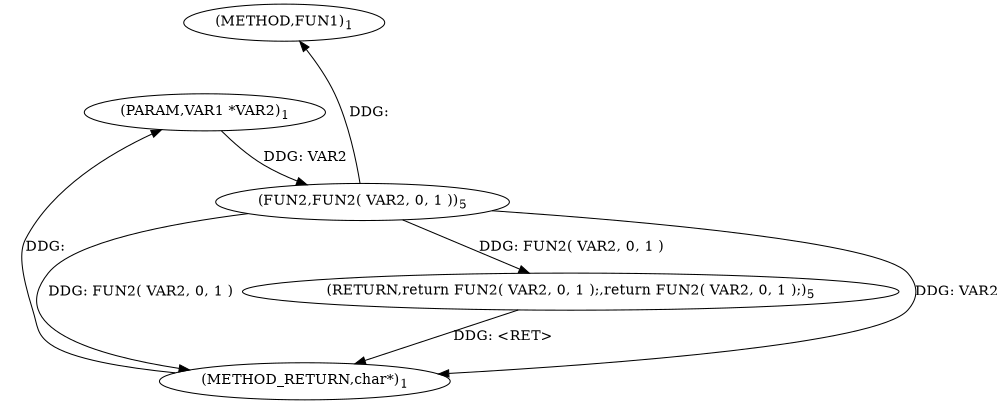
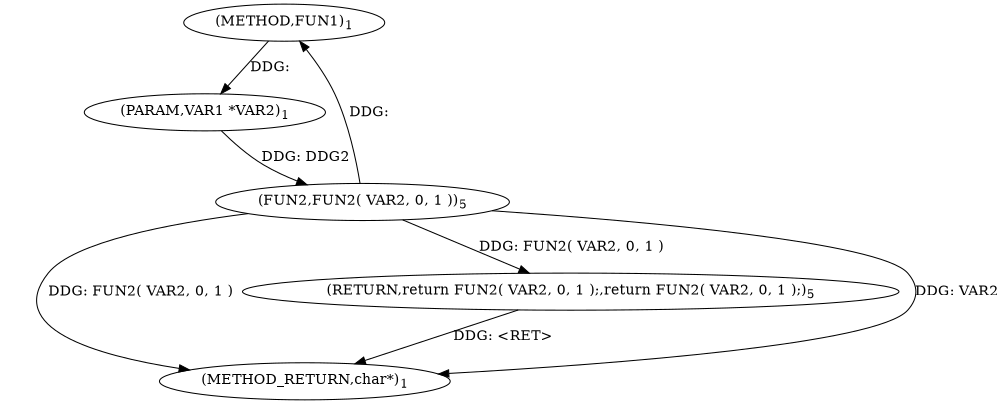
(306, 157) -> (306, 157)
(24, 275) -> (248, 63)
